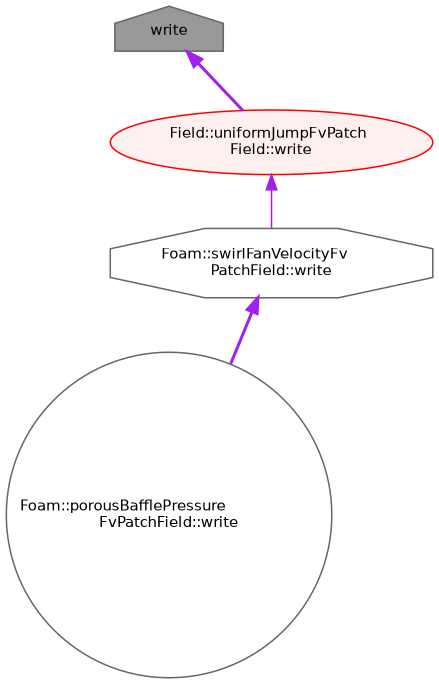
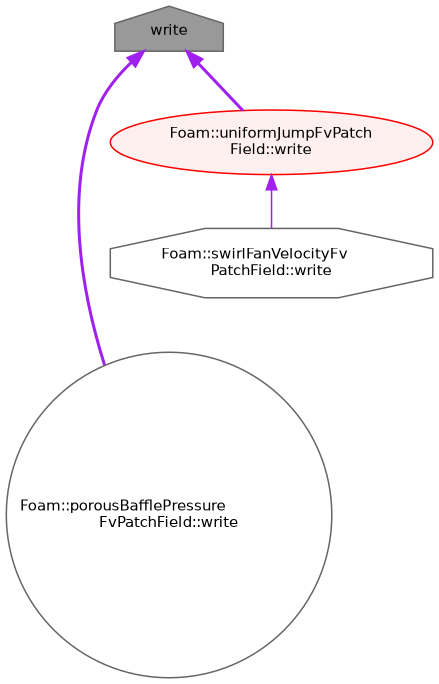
(272, 142) -> (272, 142)
(241, 338) -> (79, 208)
